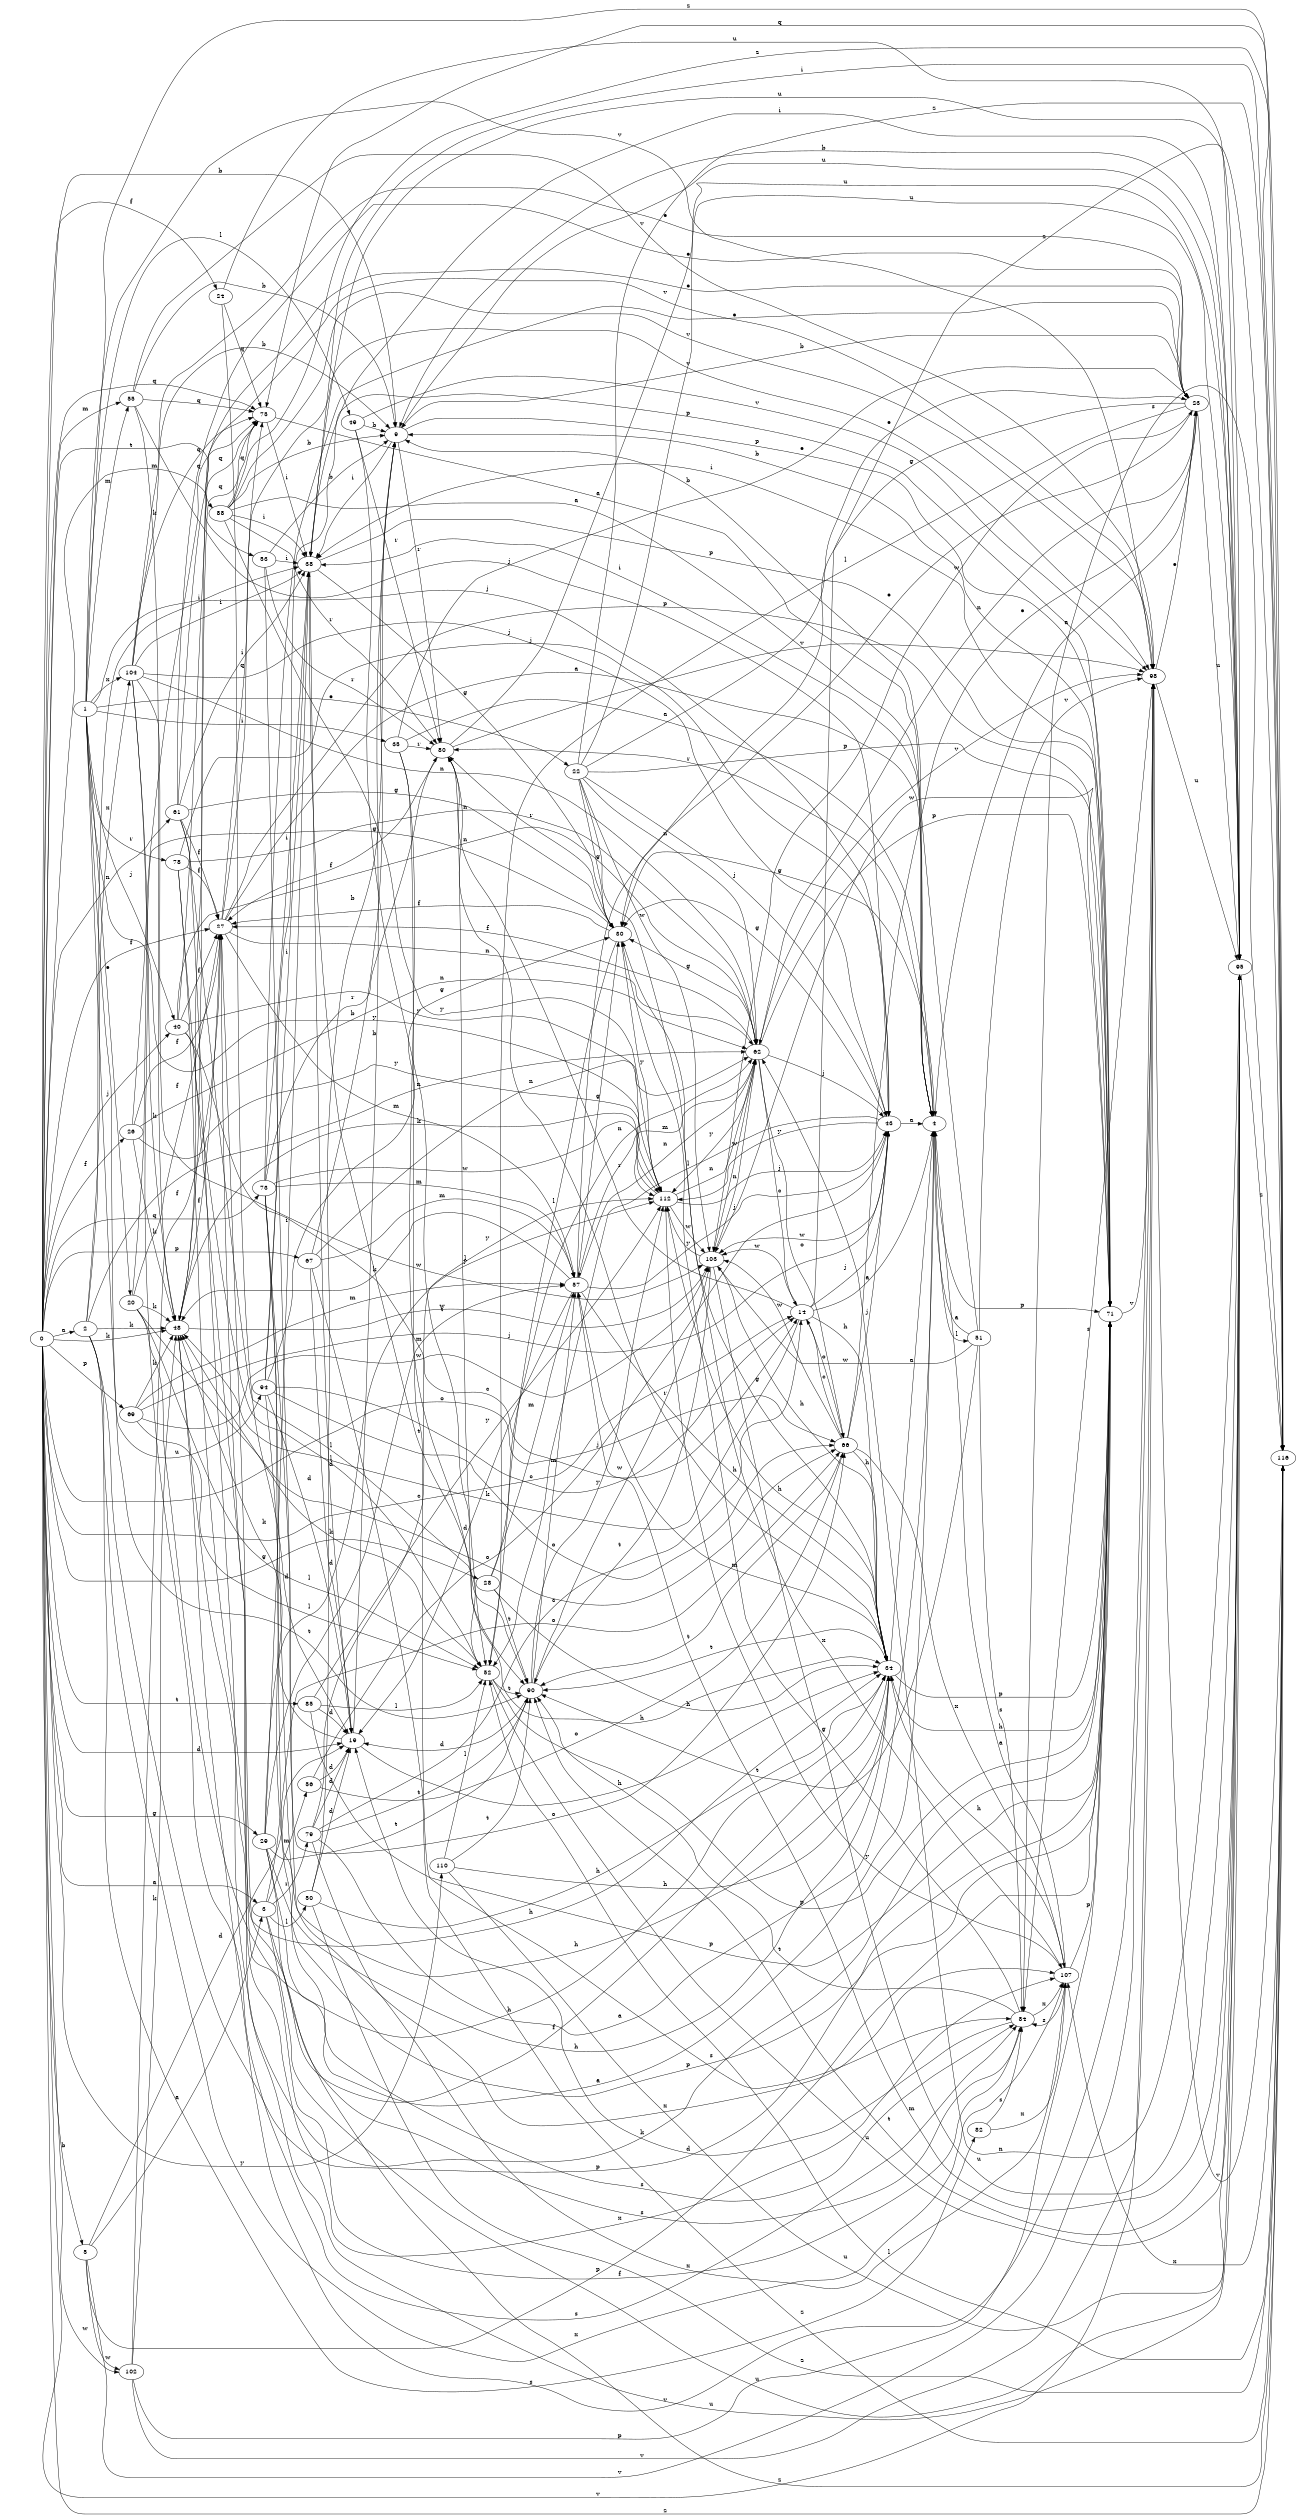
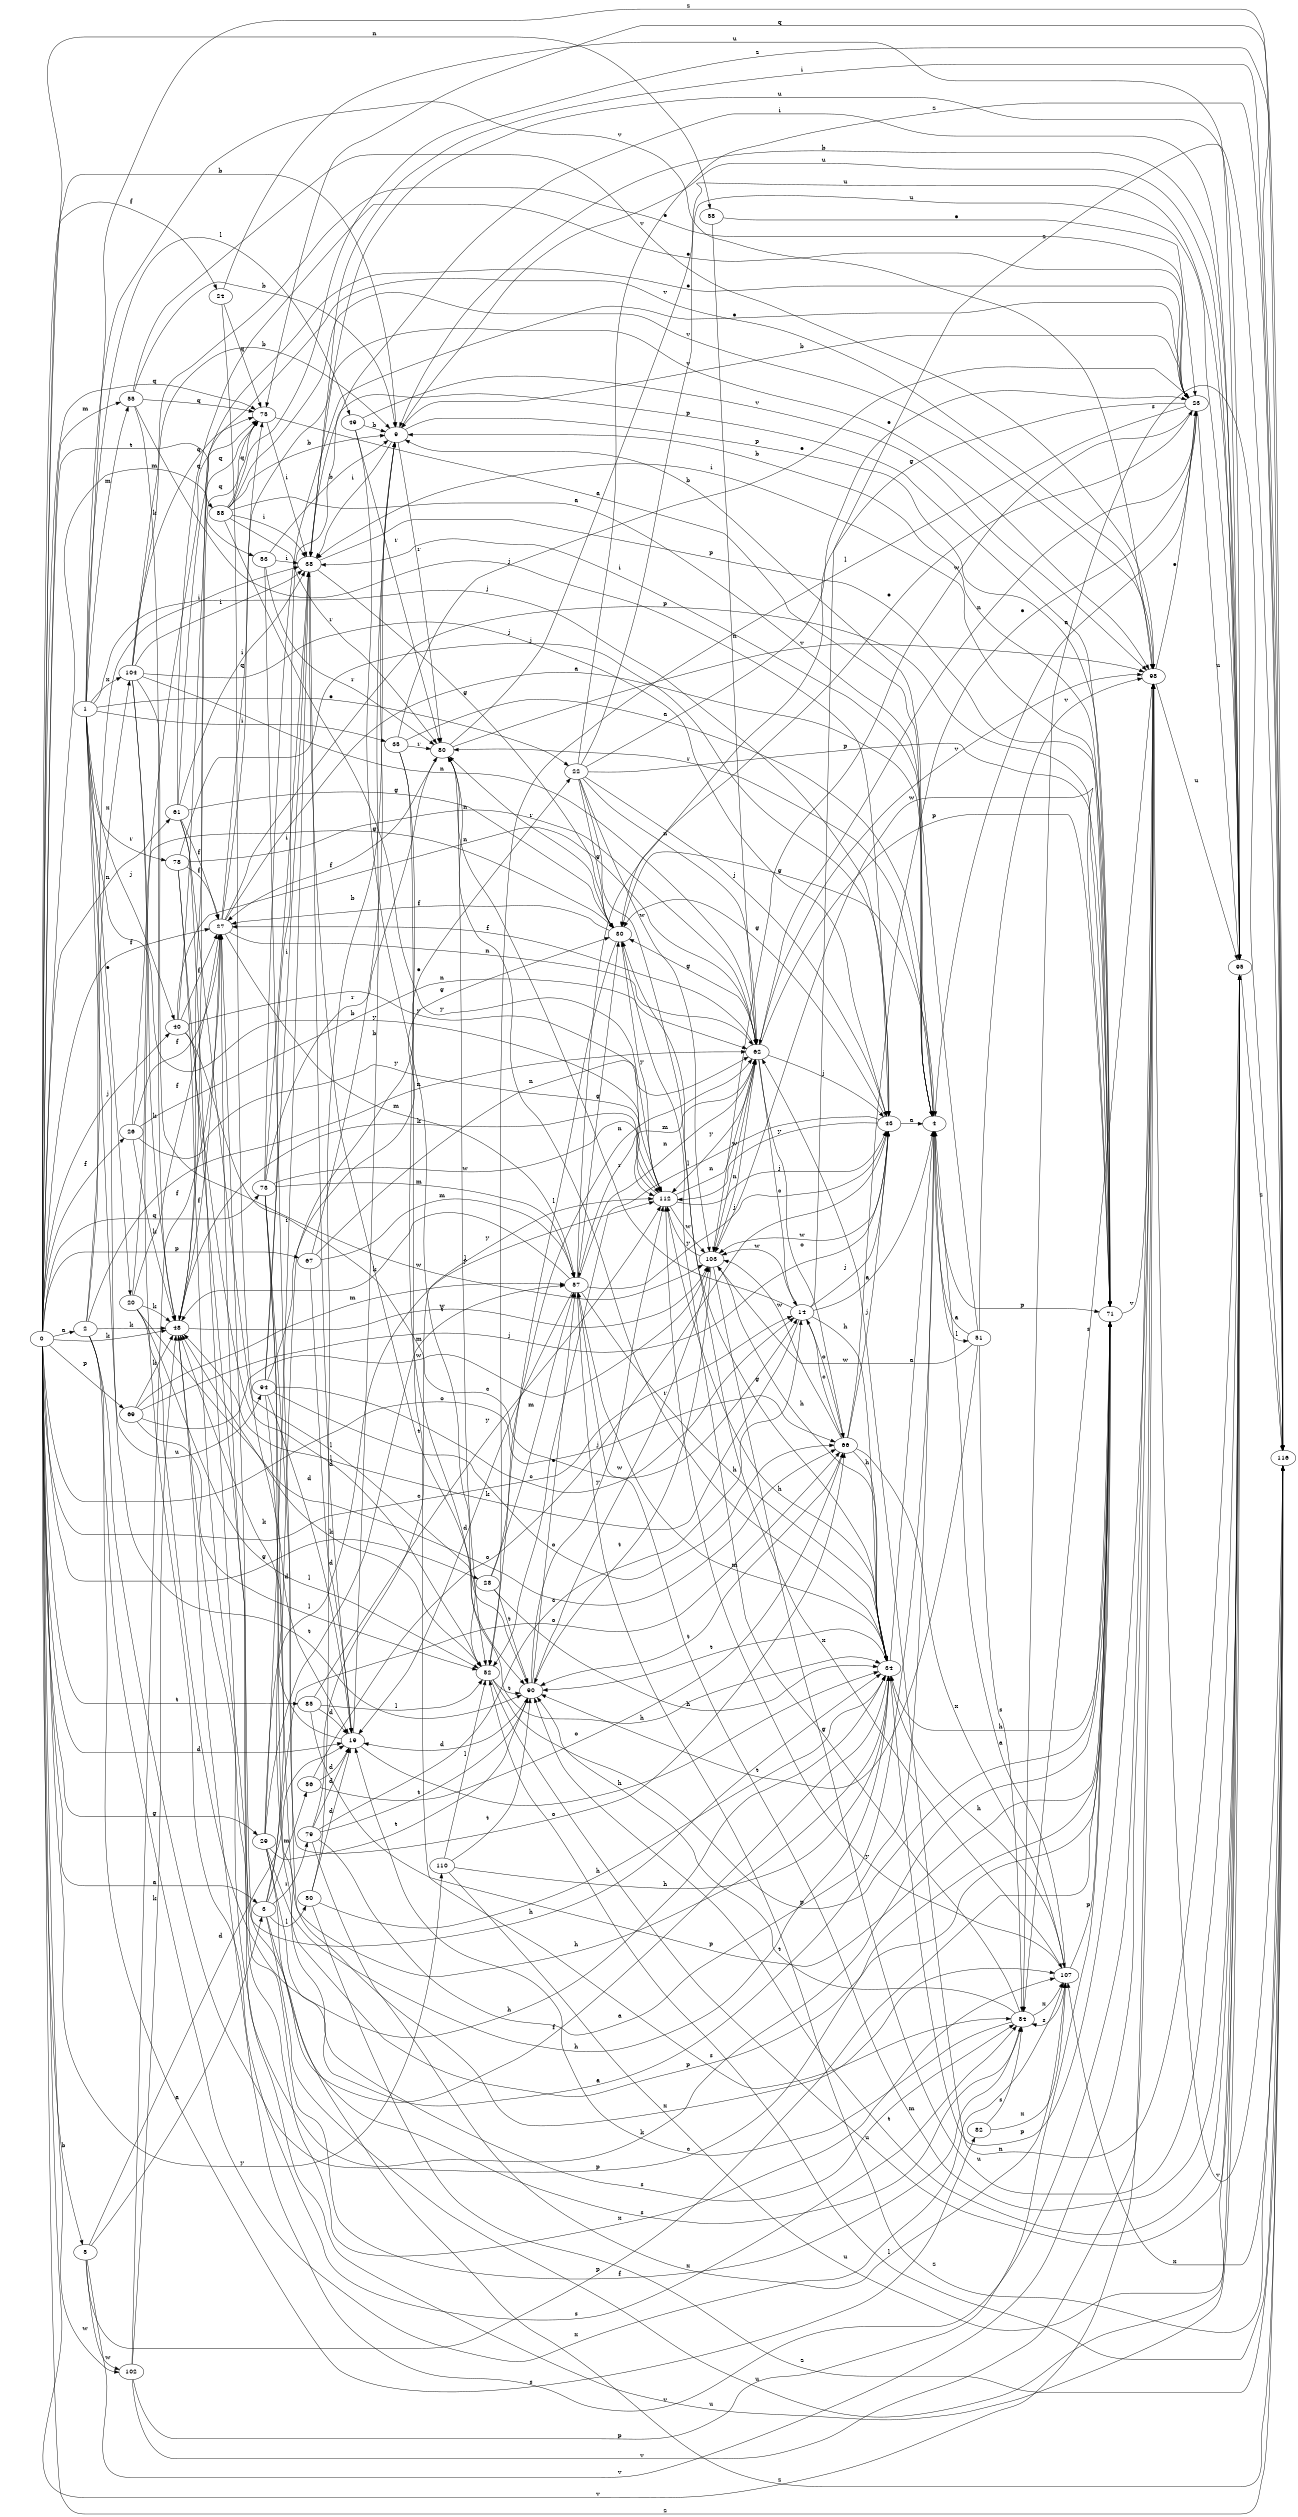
none -> (712, 216)
none -> (291, 1361)
(554, 1460) -> (554, 1460)
(1096, 1604) -> (1125, 1690)
(688, 2149) -> (688, 2149)
(957, 2434) -> (937, 2276)
